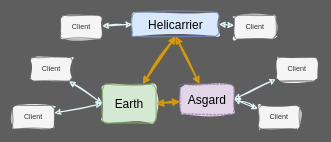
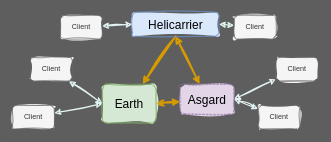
(170, 45) -> (171, 43)
(163, 103) -> (163, 103)
